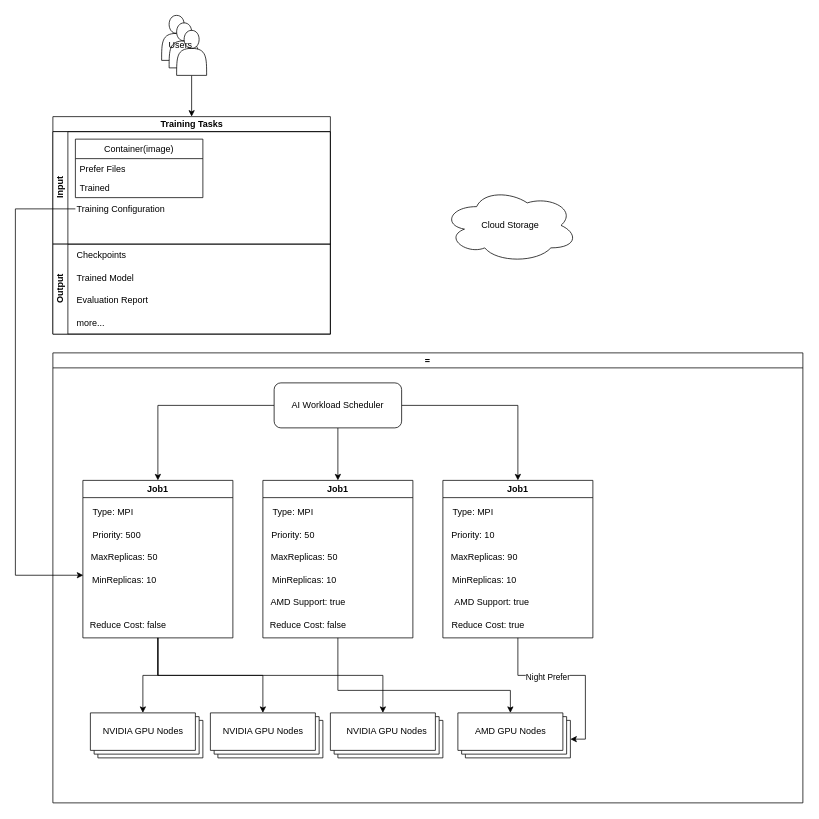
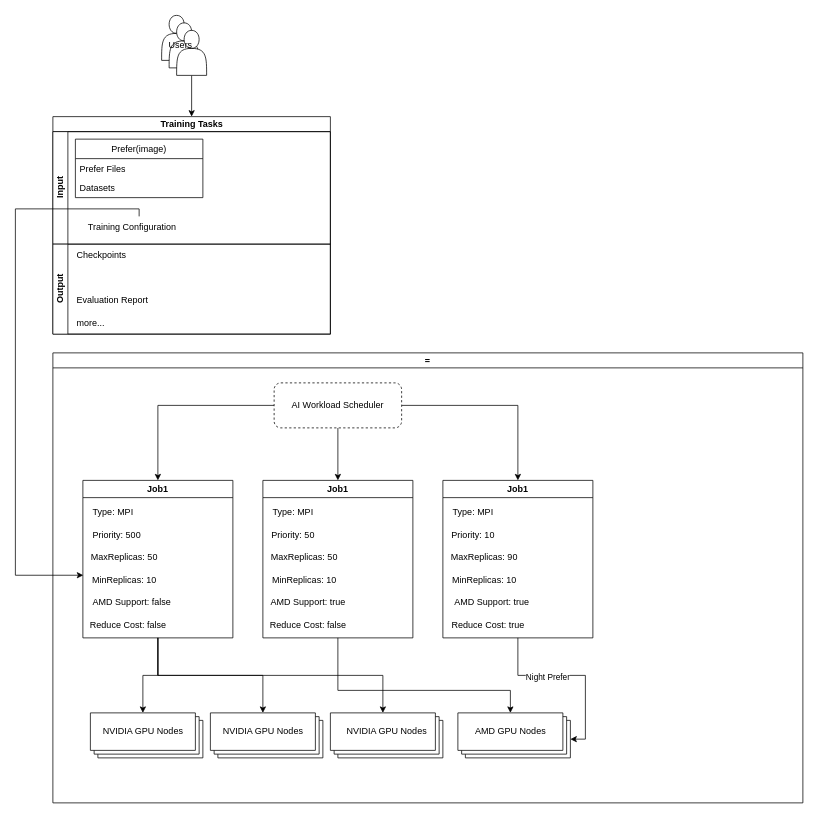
(139, 149) -> (139, 149)
(96, 189) -> (100, 189)
(128, 209) -> (139, 228)
(510, 225) -> none
(113, 278) -> none
(338, 405) -> (338, 405)
none -> (132, 603)
